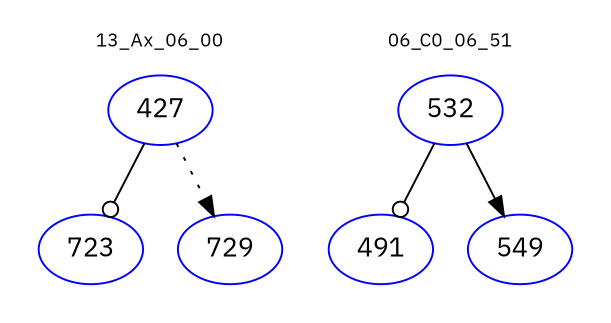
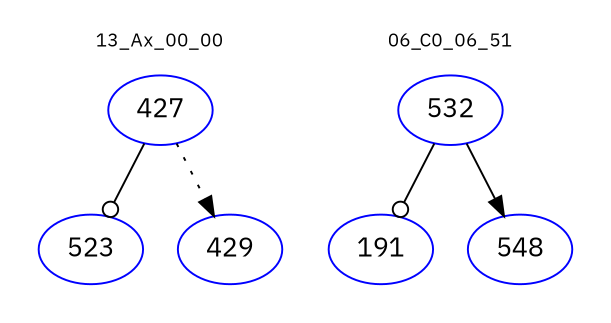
(160, 42) -> (160, 42)
(91, 249) -> (91, 249)
(230, 249) -> (230, 249)
(381, 249) -> (381, 249)
(520, 249) -> (520, 249)
